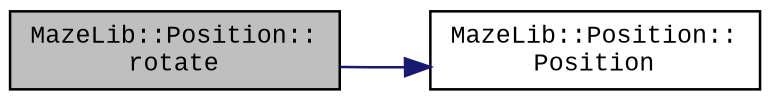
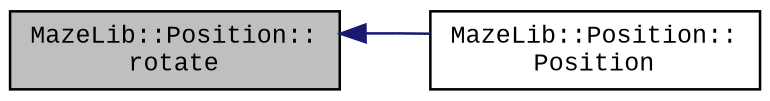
(372, 67) -> (398, 33)
